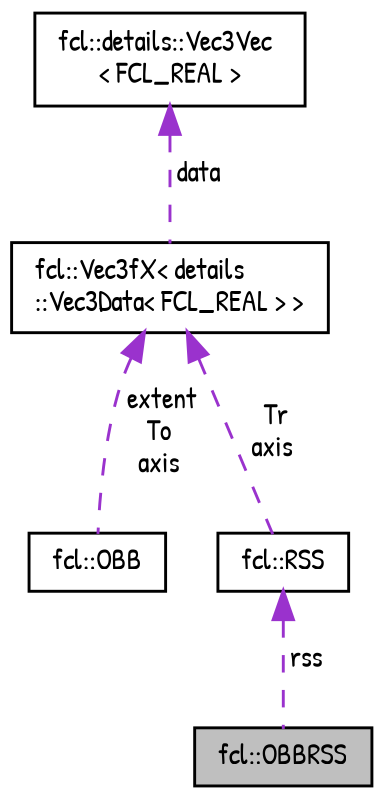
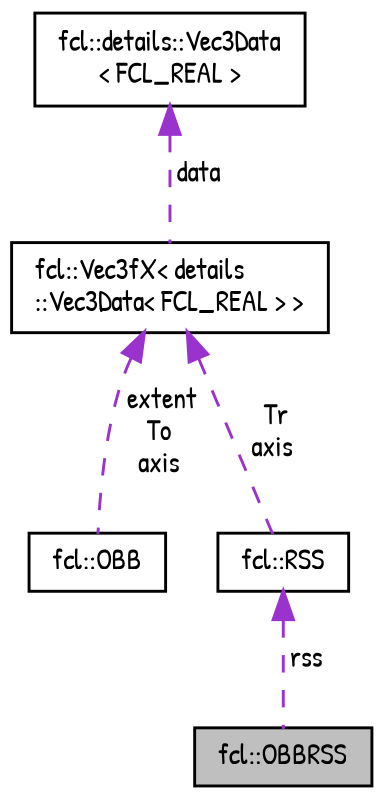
(170, 60) -> (170, 60)
